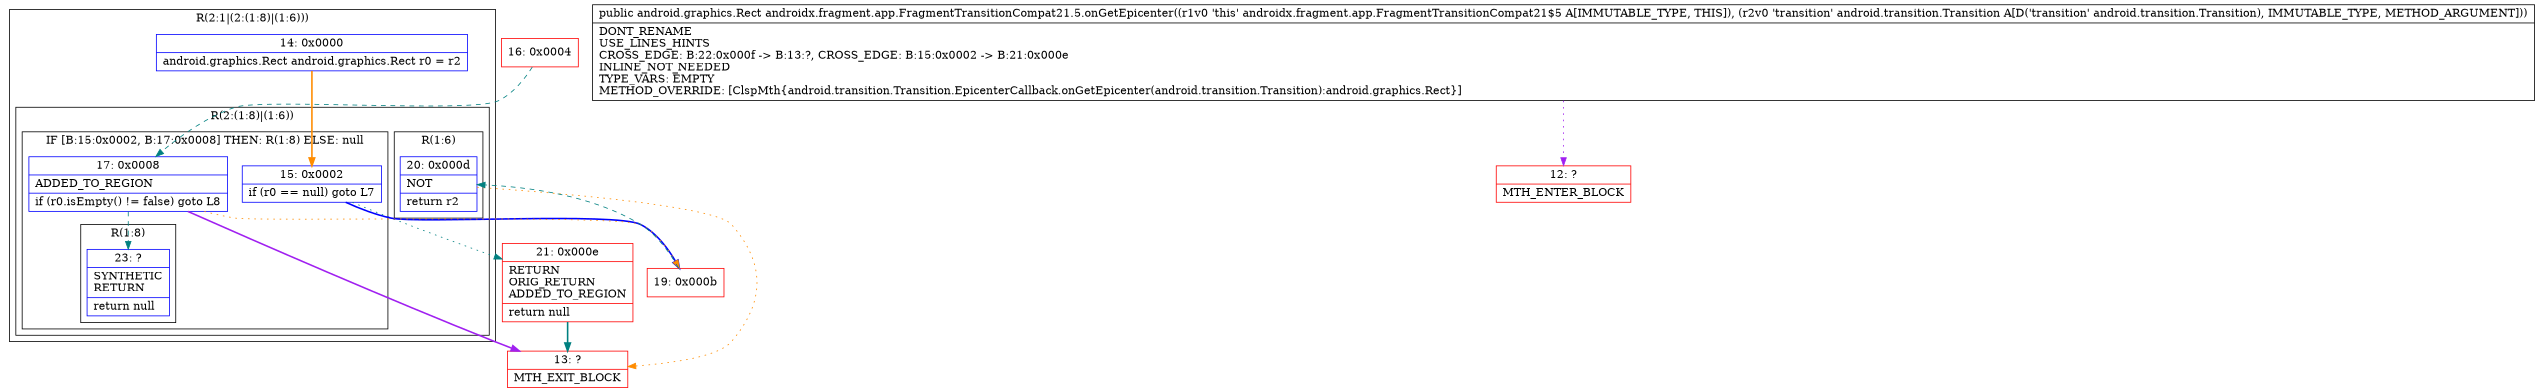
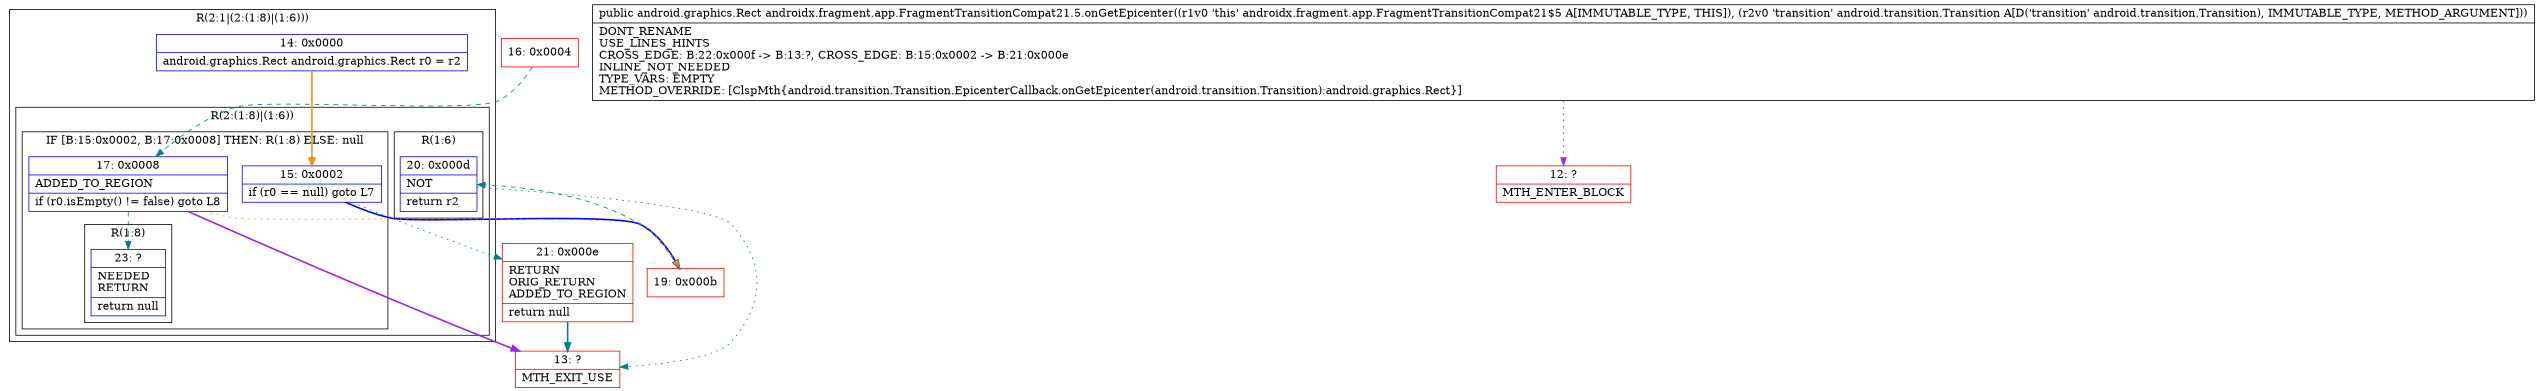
(719, 218) -> (723, 220)
(128, 276) -> (124, 276)
(568, 378) -> (568, 378)
